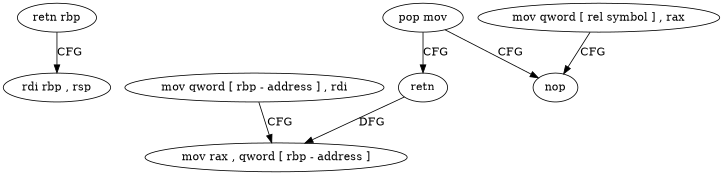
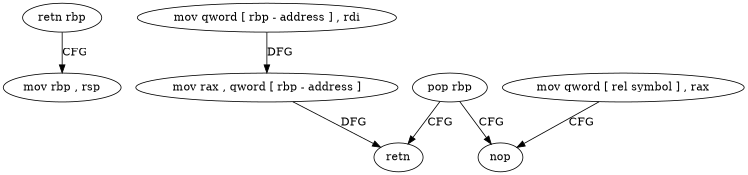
(423, 18) -> (450, 88)
(57, 88) -> (62, 88)
(358, 118) -> (333, 123)
(280, 122) -> (280, 53)
